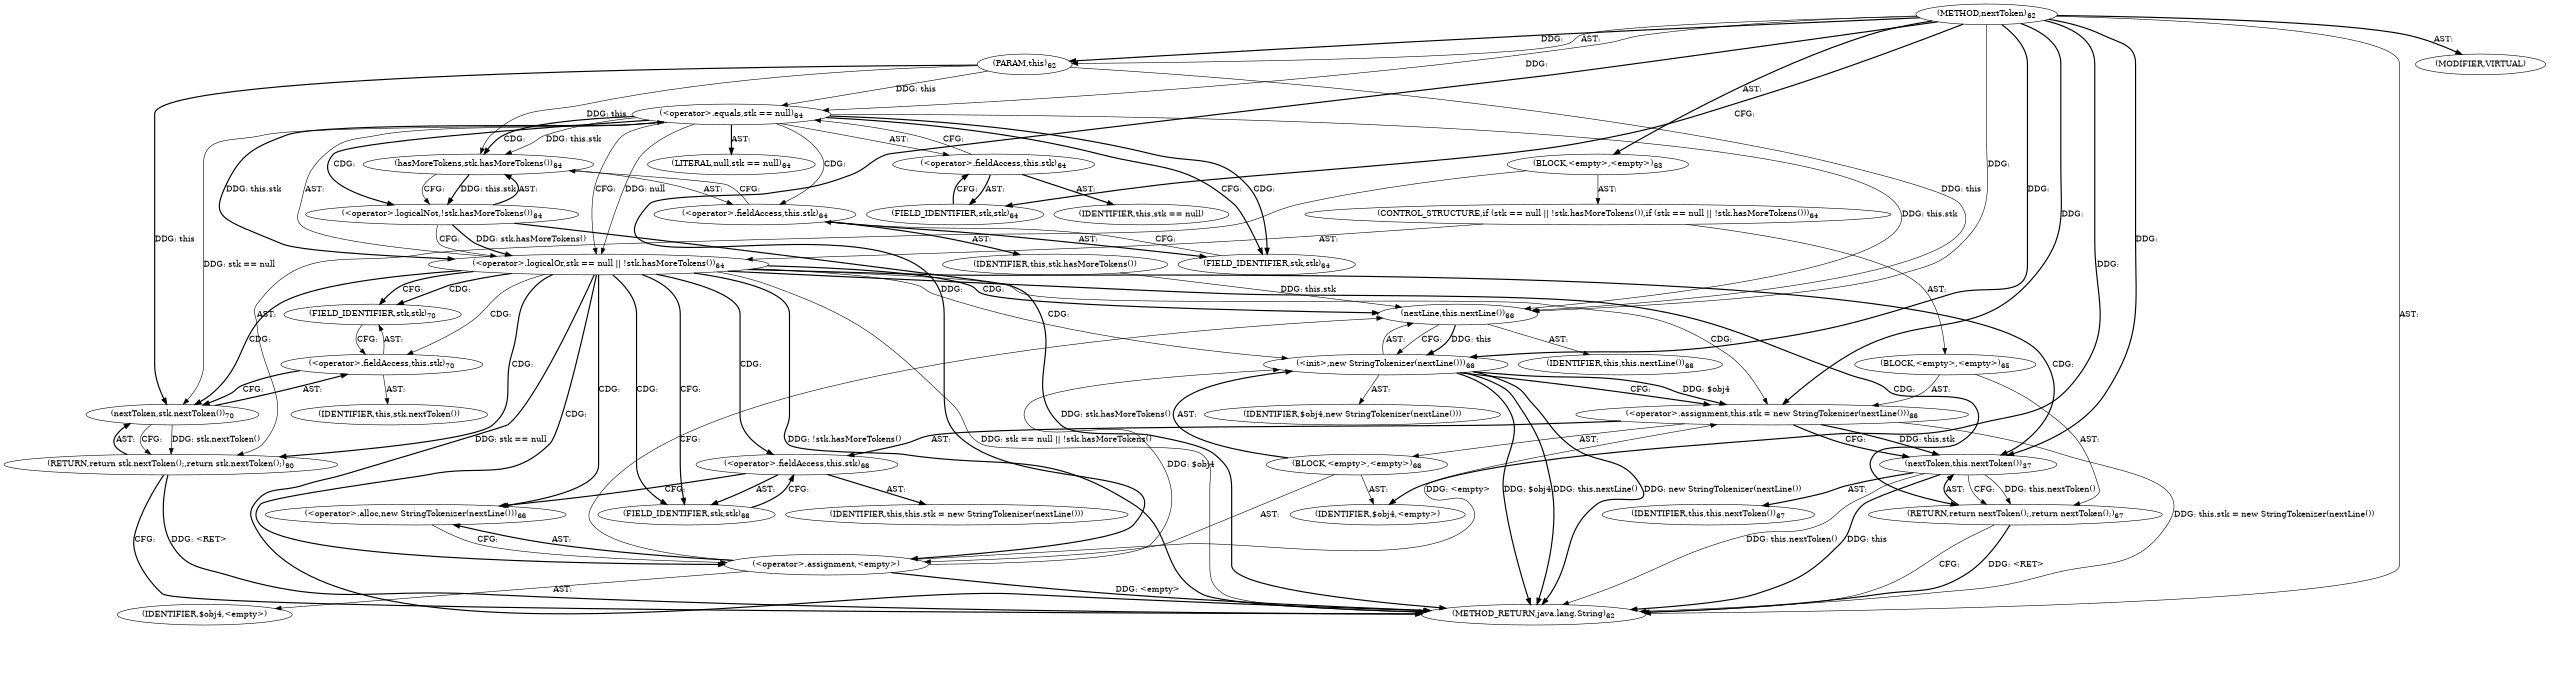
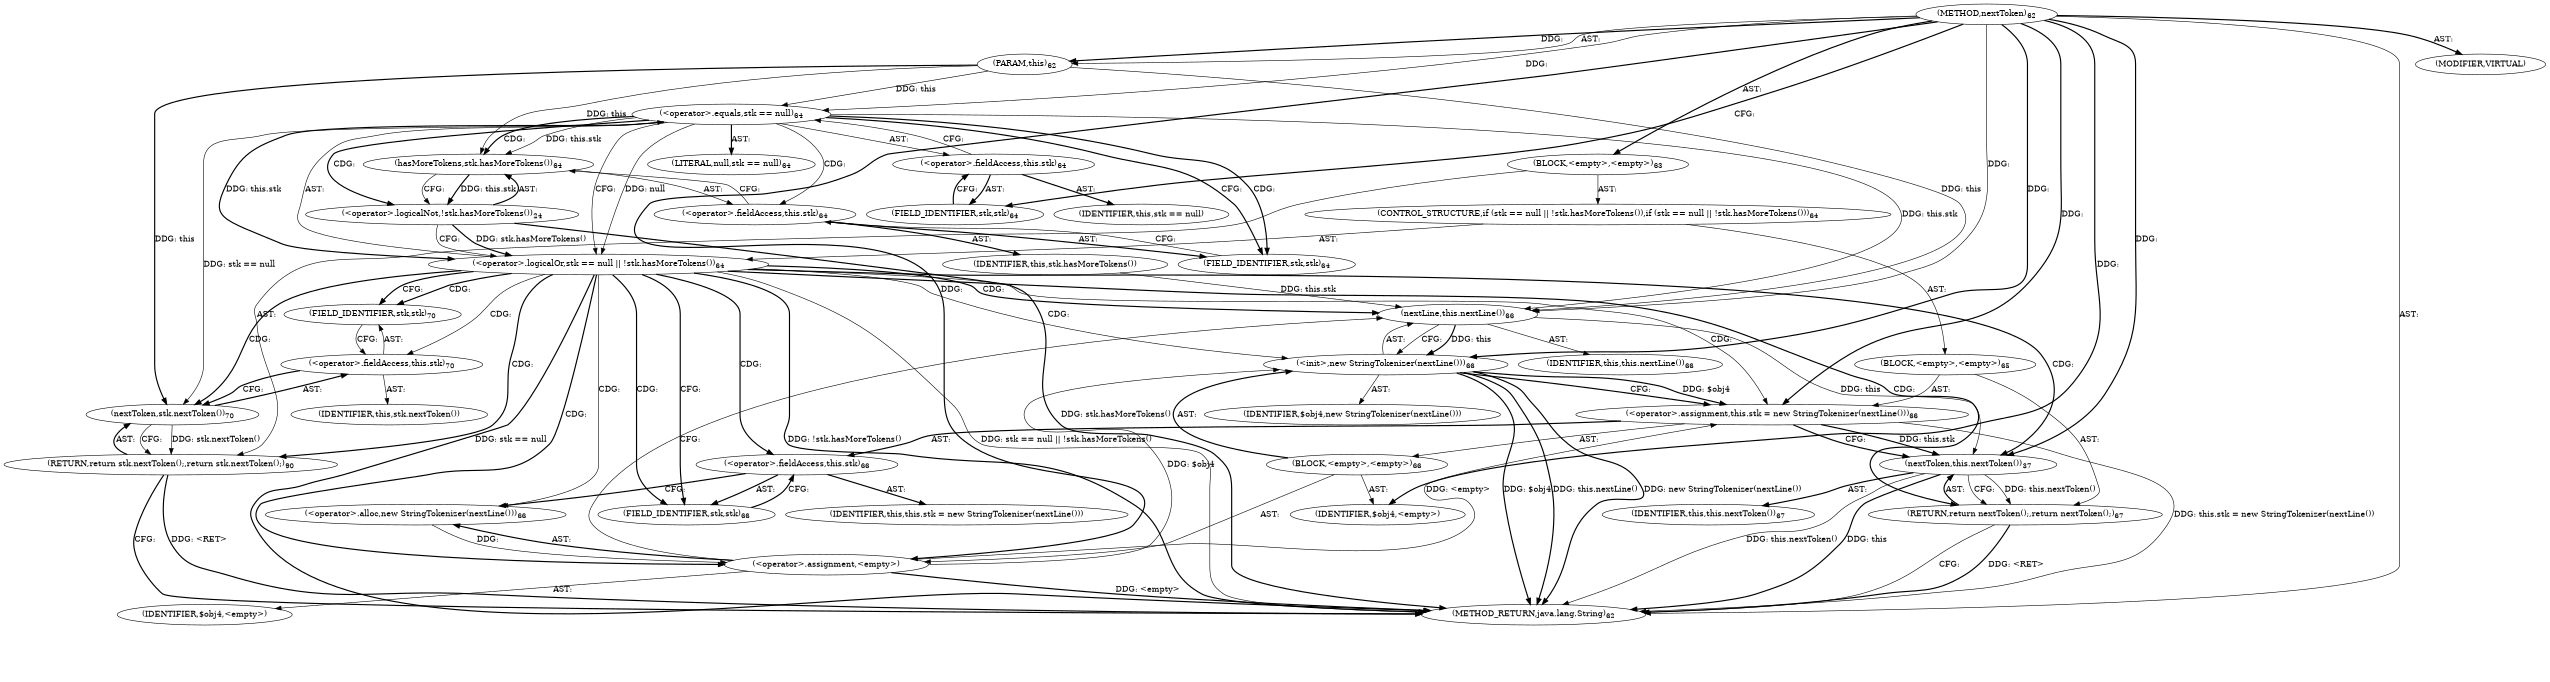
(538, 214) -> (538, 214)
none -> (1778, 362)
(599, 422) -> (599, 422)
(489, 540) -> (489, 540)
